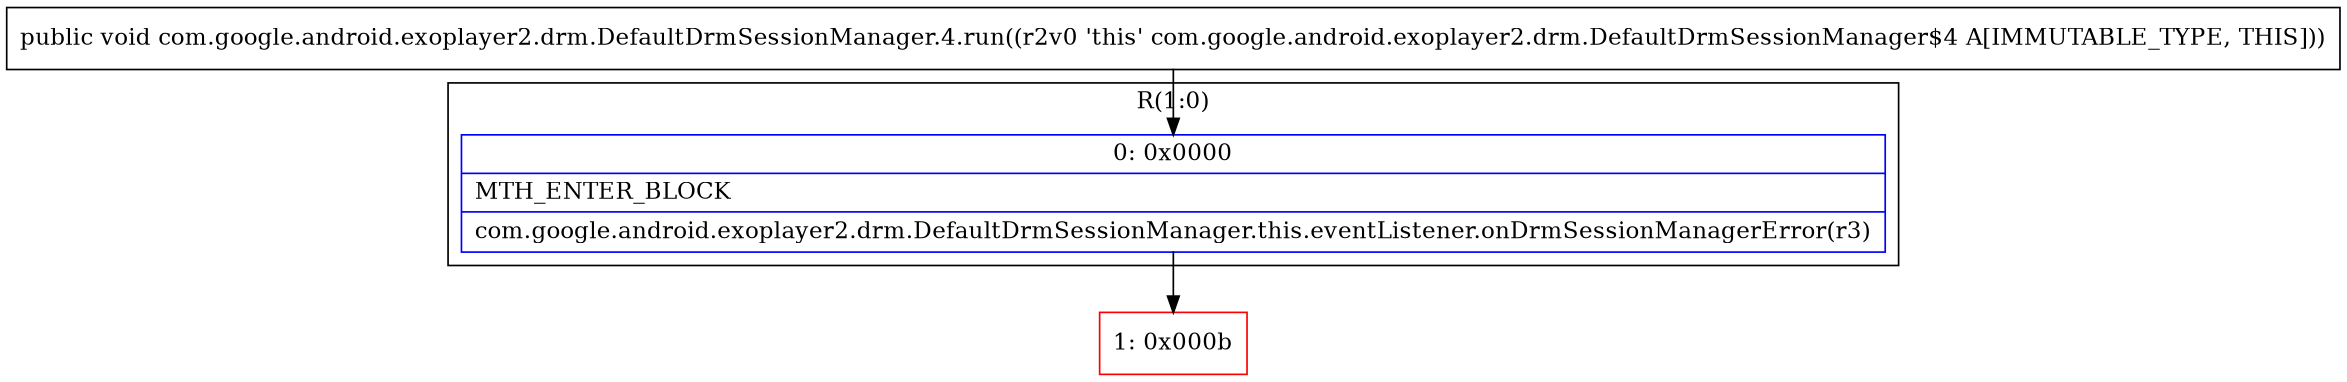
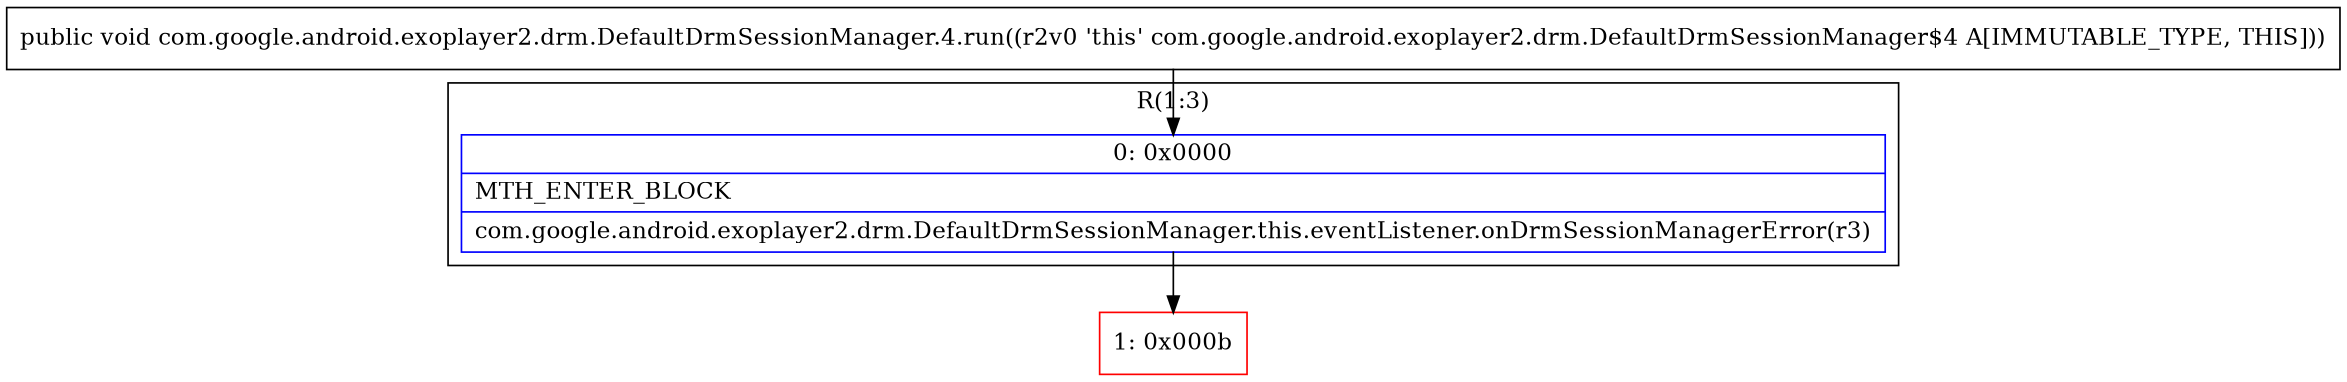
(1173, 102) -> (1173, 102)
